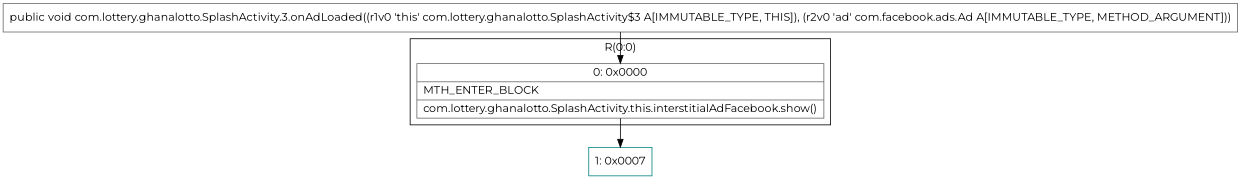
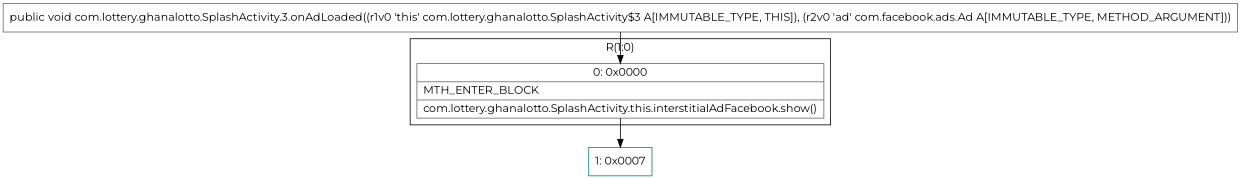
(620, 48) -> (620, 48)
